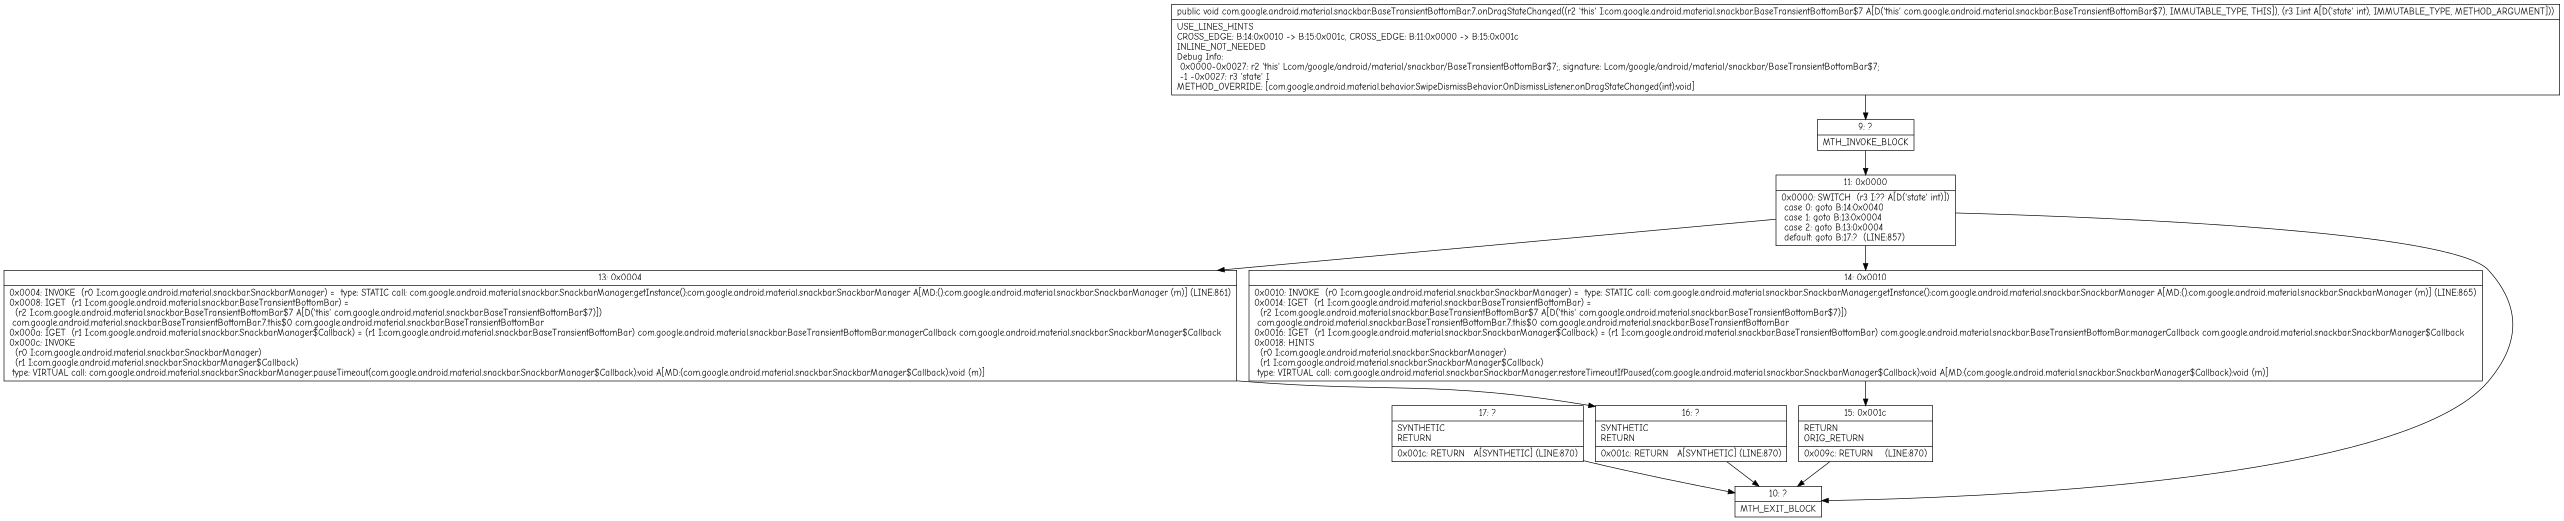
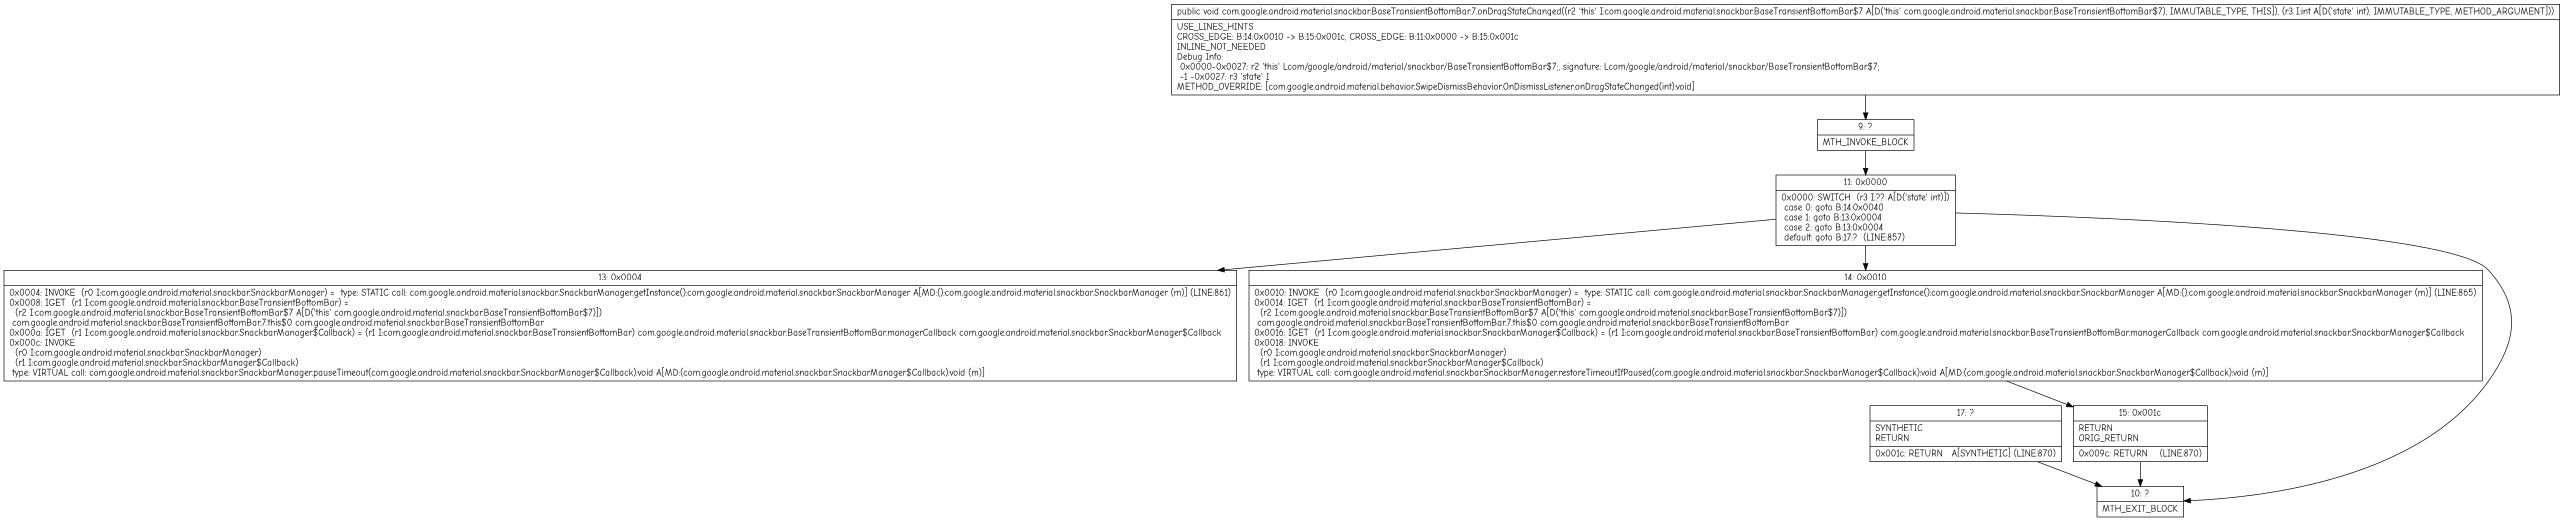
(1288, 343) -> (1290, 343)
(1691, 434) -> none
